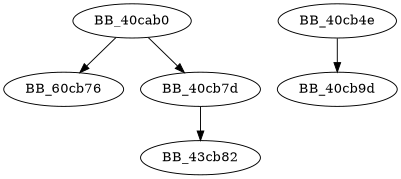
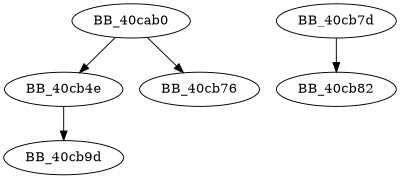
(163, 52) -> (101, 52)
(64, 89) -> (200, 89)
(200, 158) -> (336, 89)
